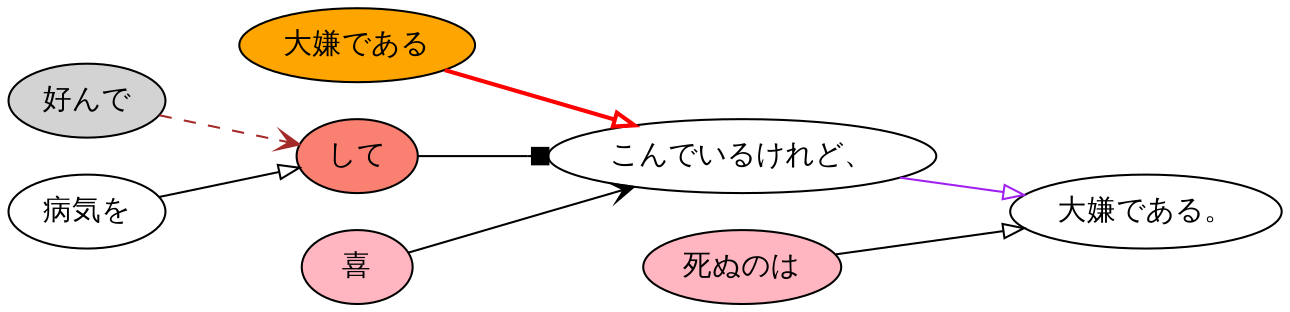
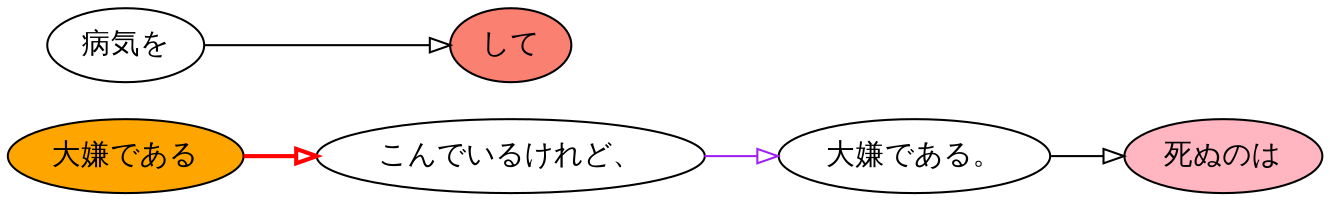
(87, 101) -> none
(473, 156) -> none
(919, 243) -> (1077, 156)
(357, 267) -> none
